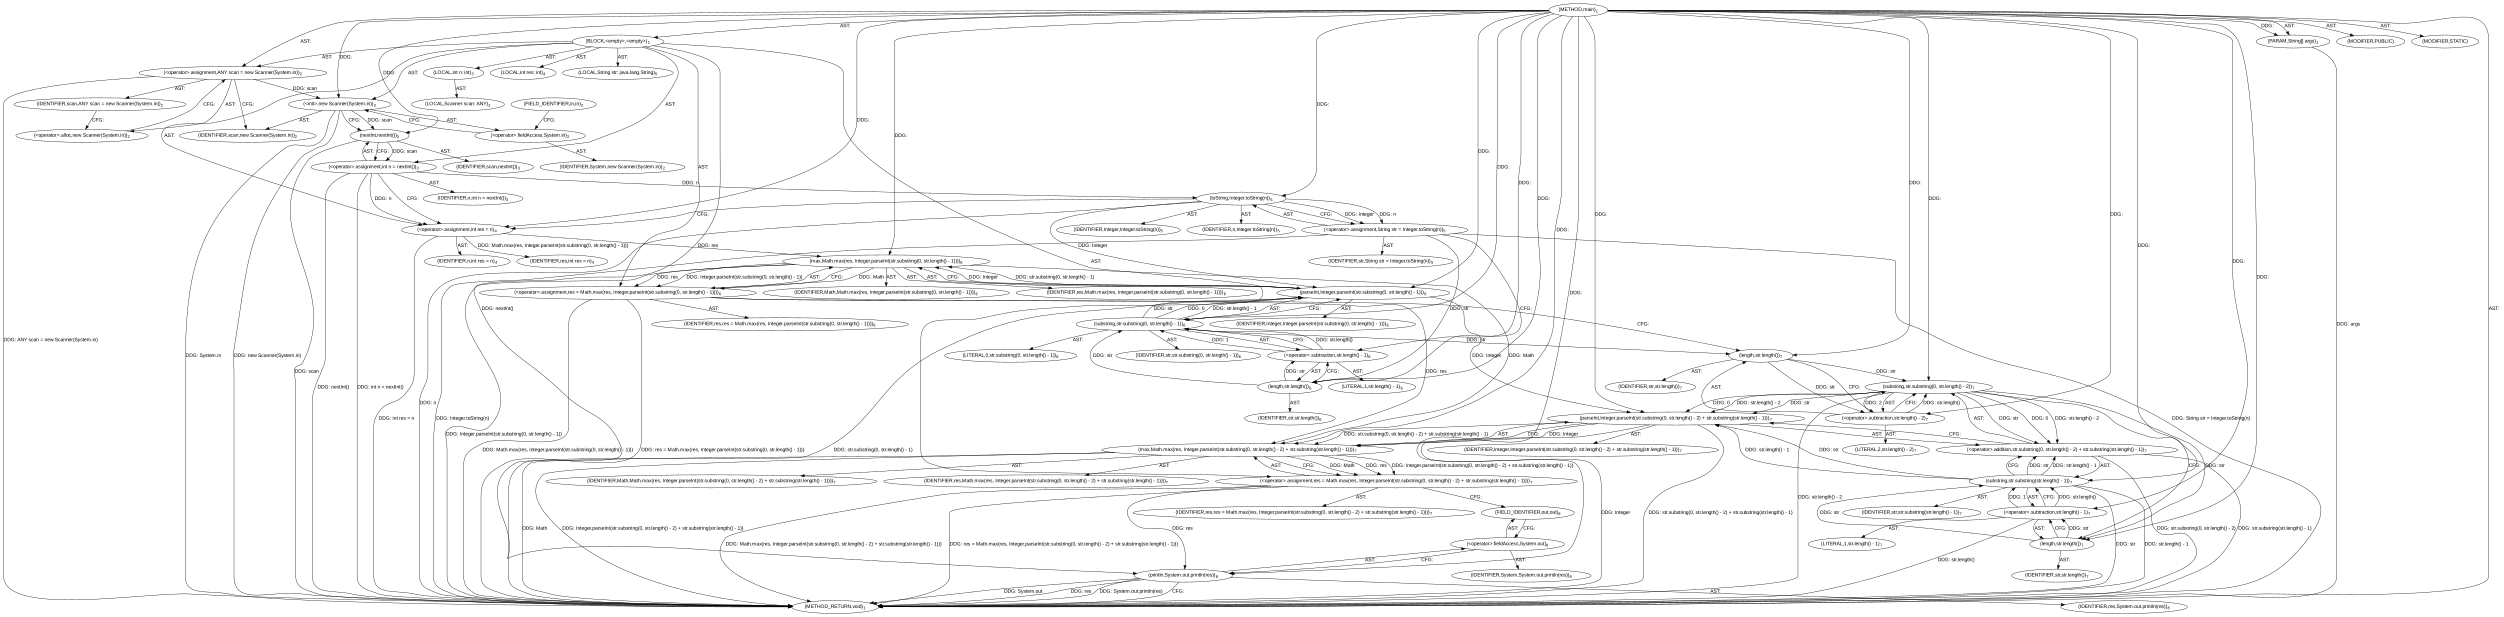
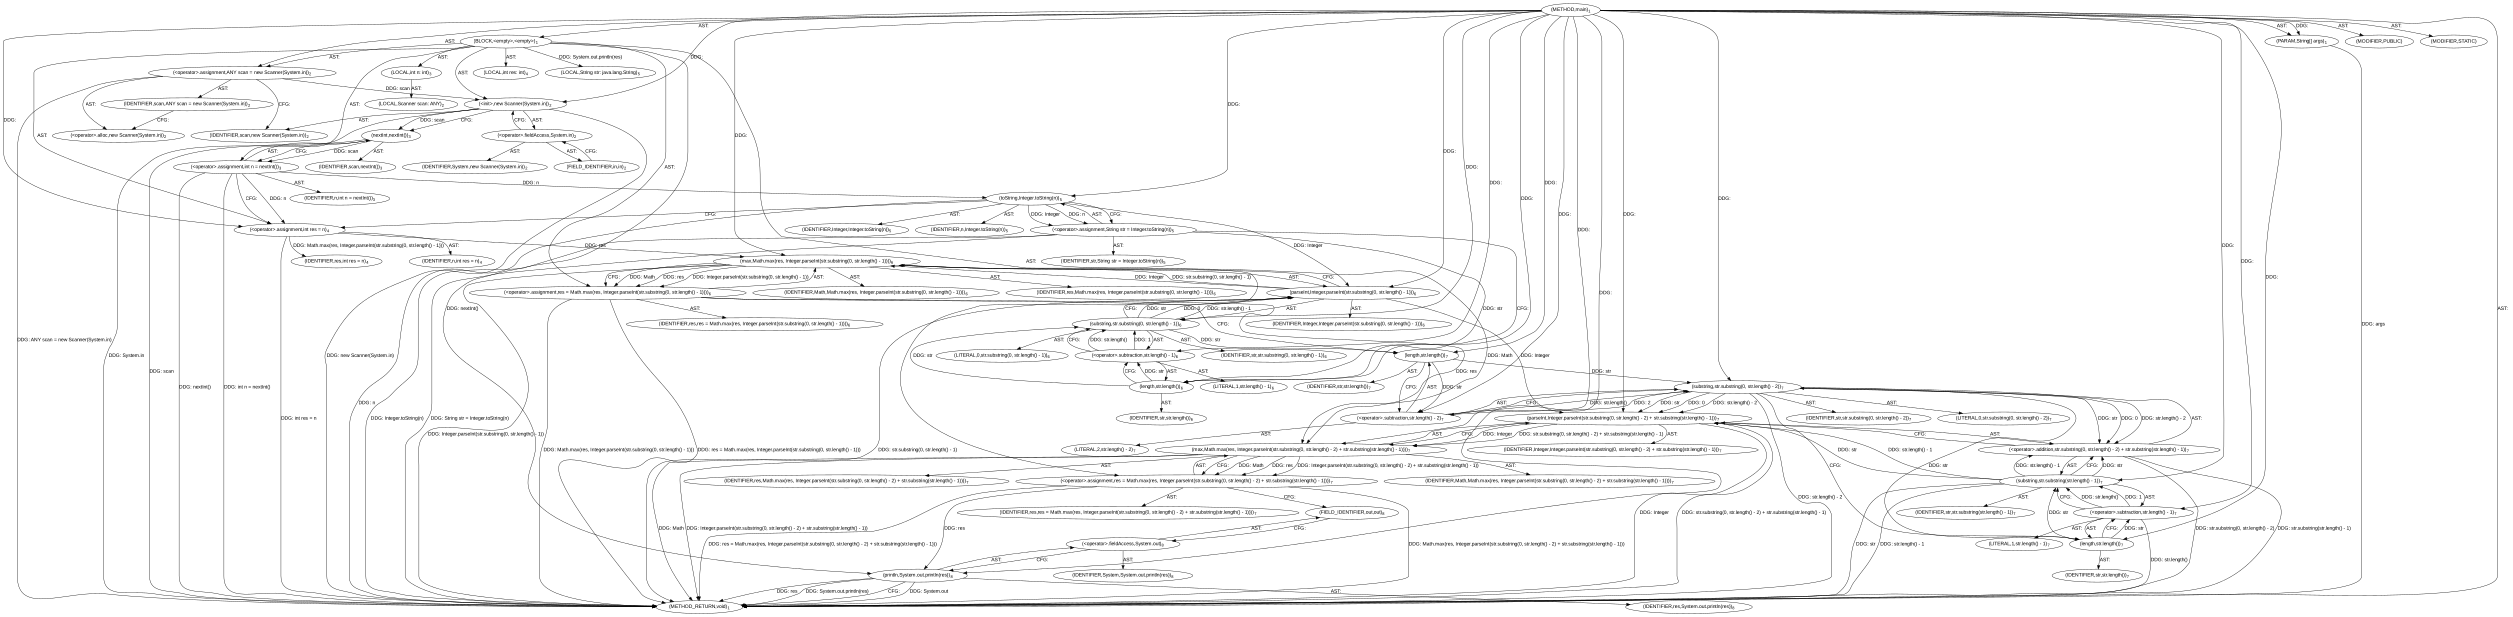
(866, 17) -> none
(624, 57) -> (591, 57)
(179, 116) -> none
none -> (562, 152)
none -> (1859, 419)
none -> (2004, 419)
